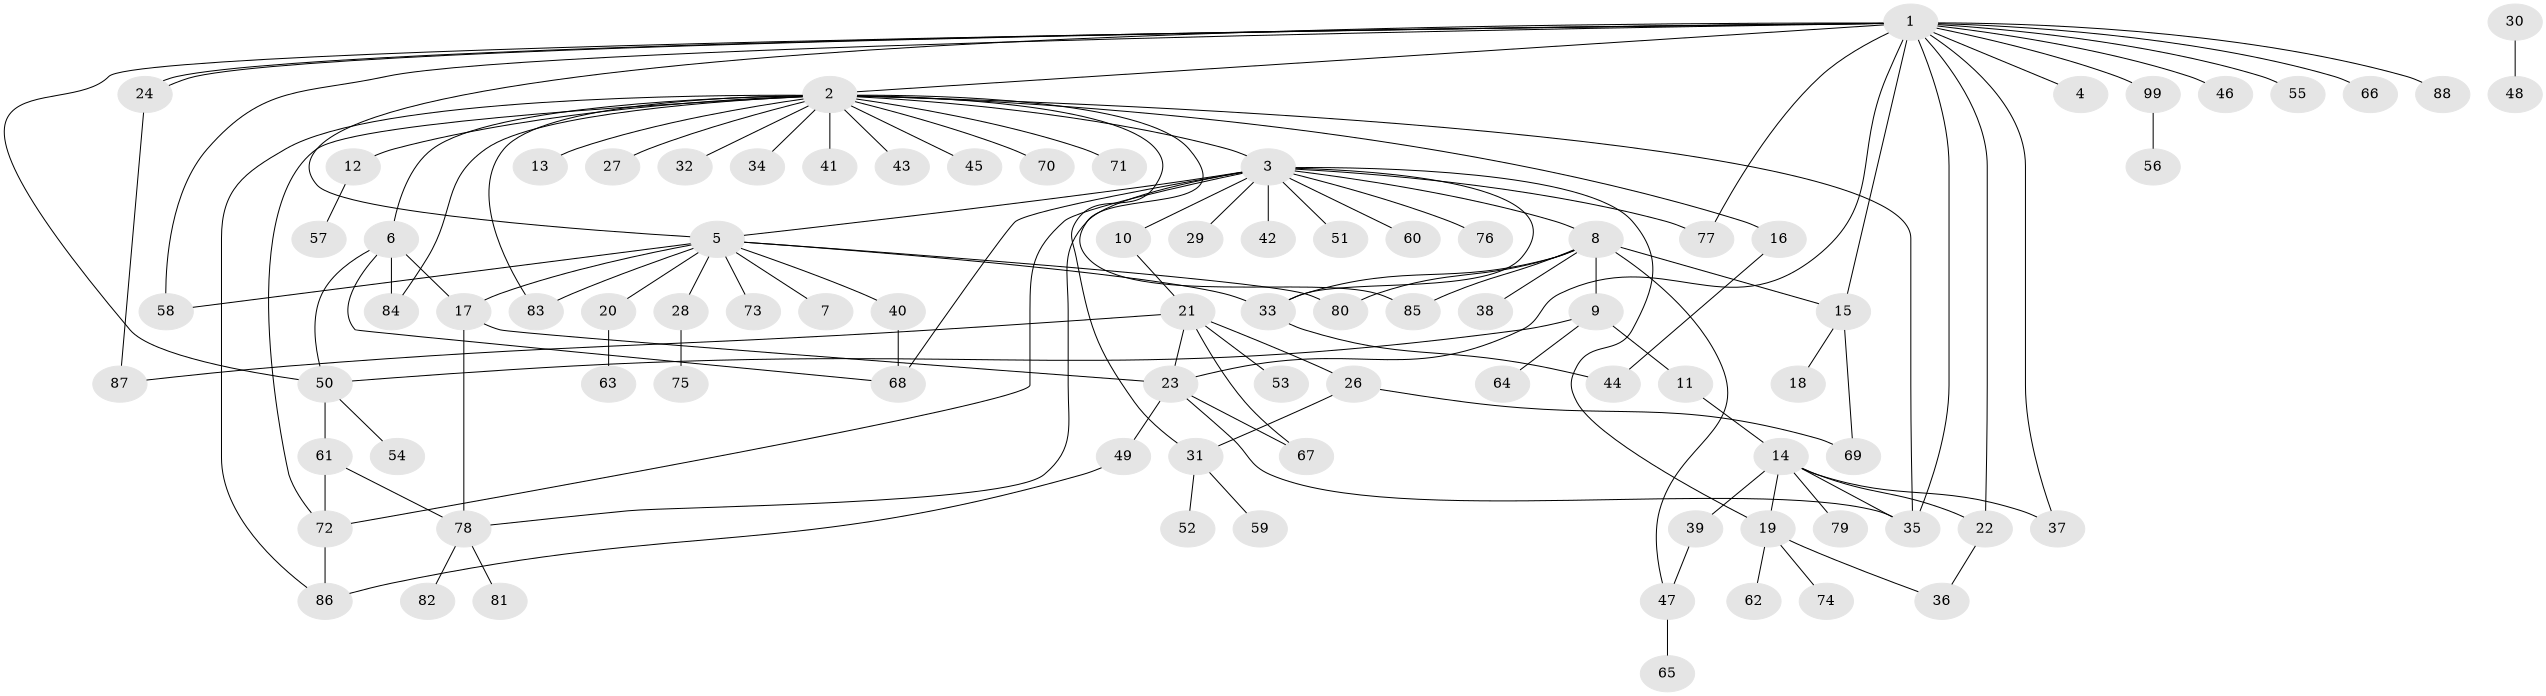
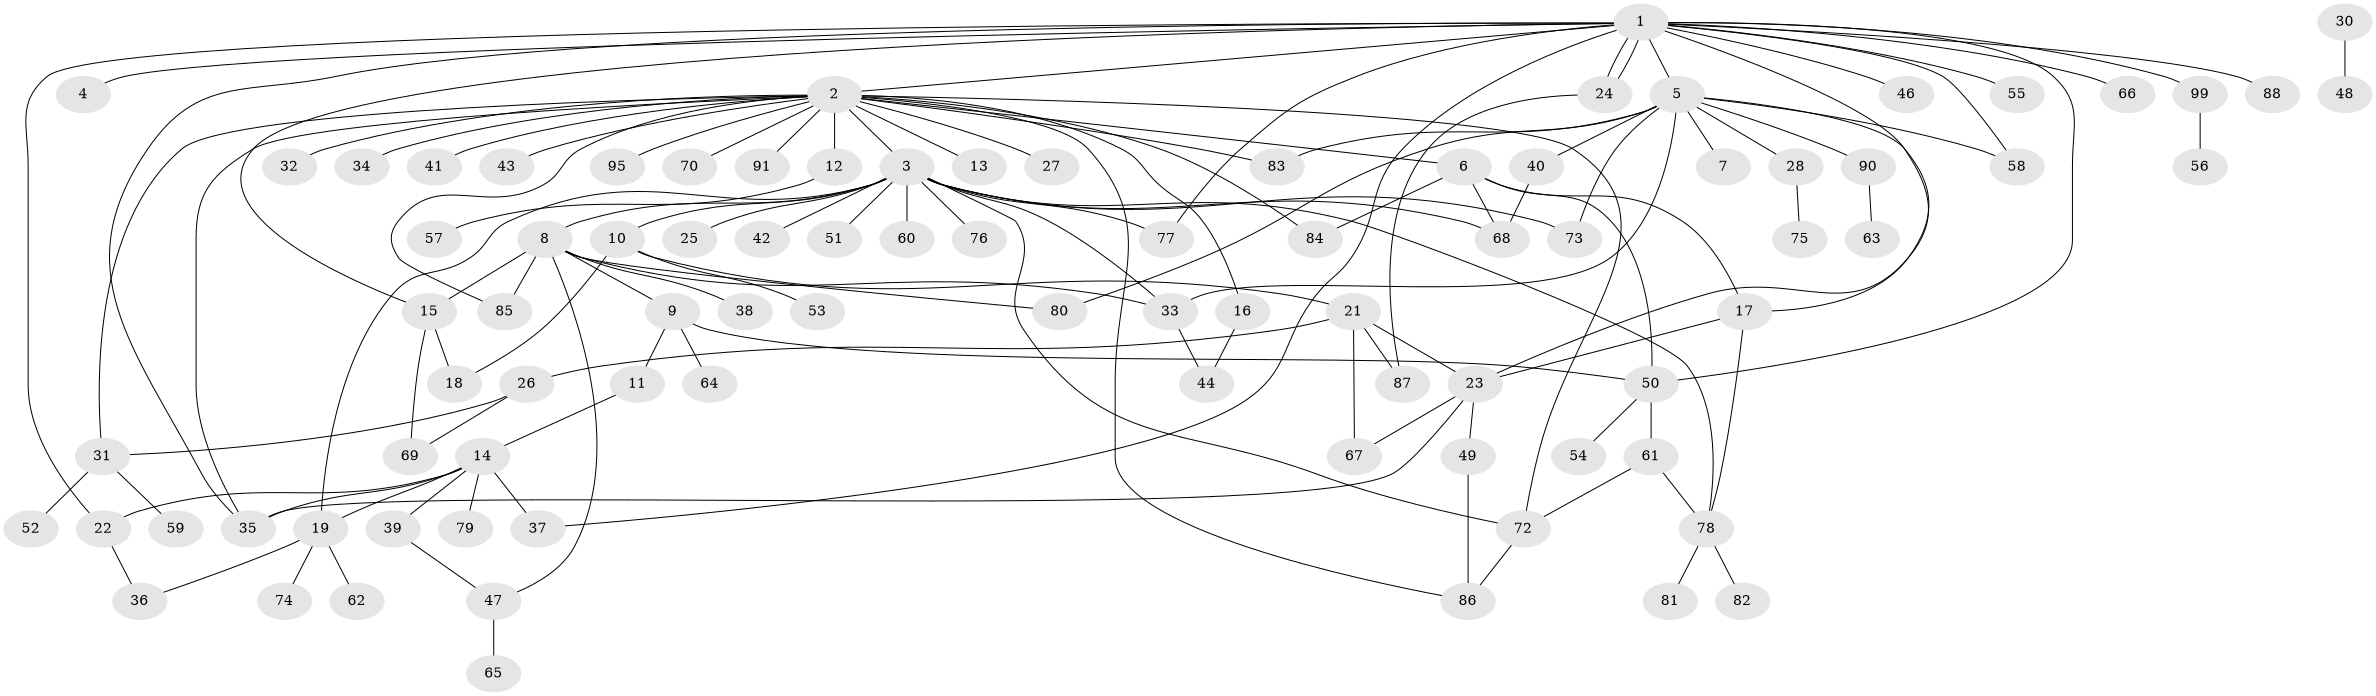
(975, 167) -> (617, 167)
(1119, 167) -> (762, 167)
(993, 206) -> (1352, 197)
(1196, 239) -> (690, 239)
(609, 312) -> (1868, 167)
none -> (549, 323)
(1235, 348) -> (717, 276)
